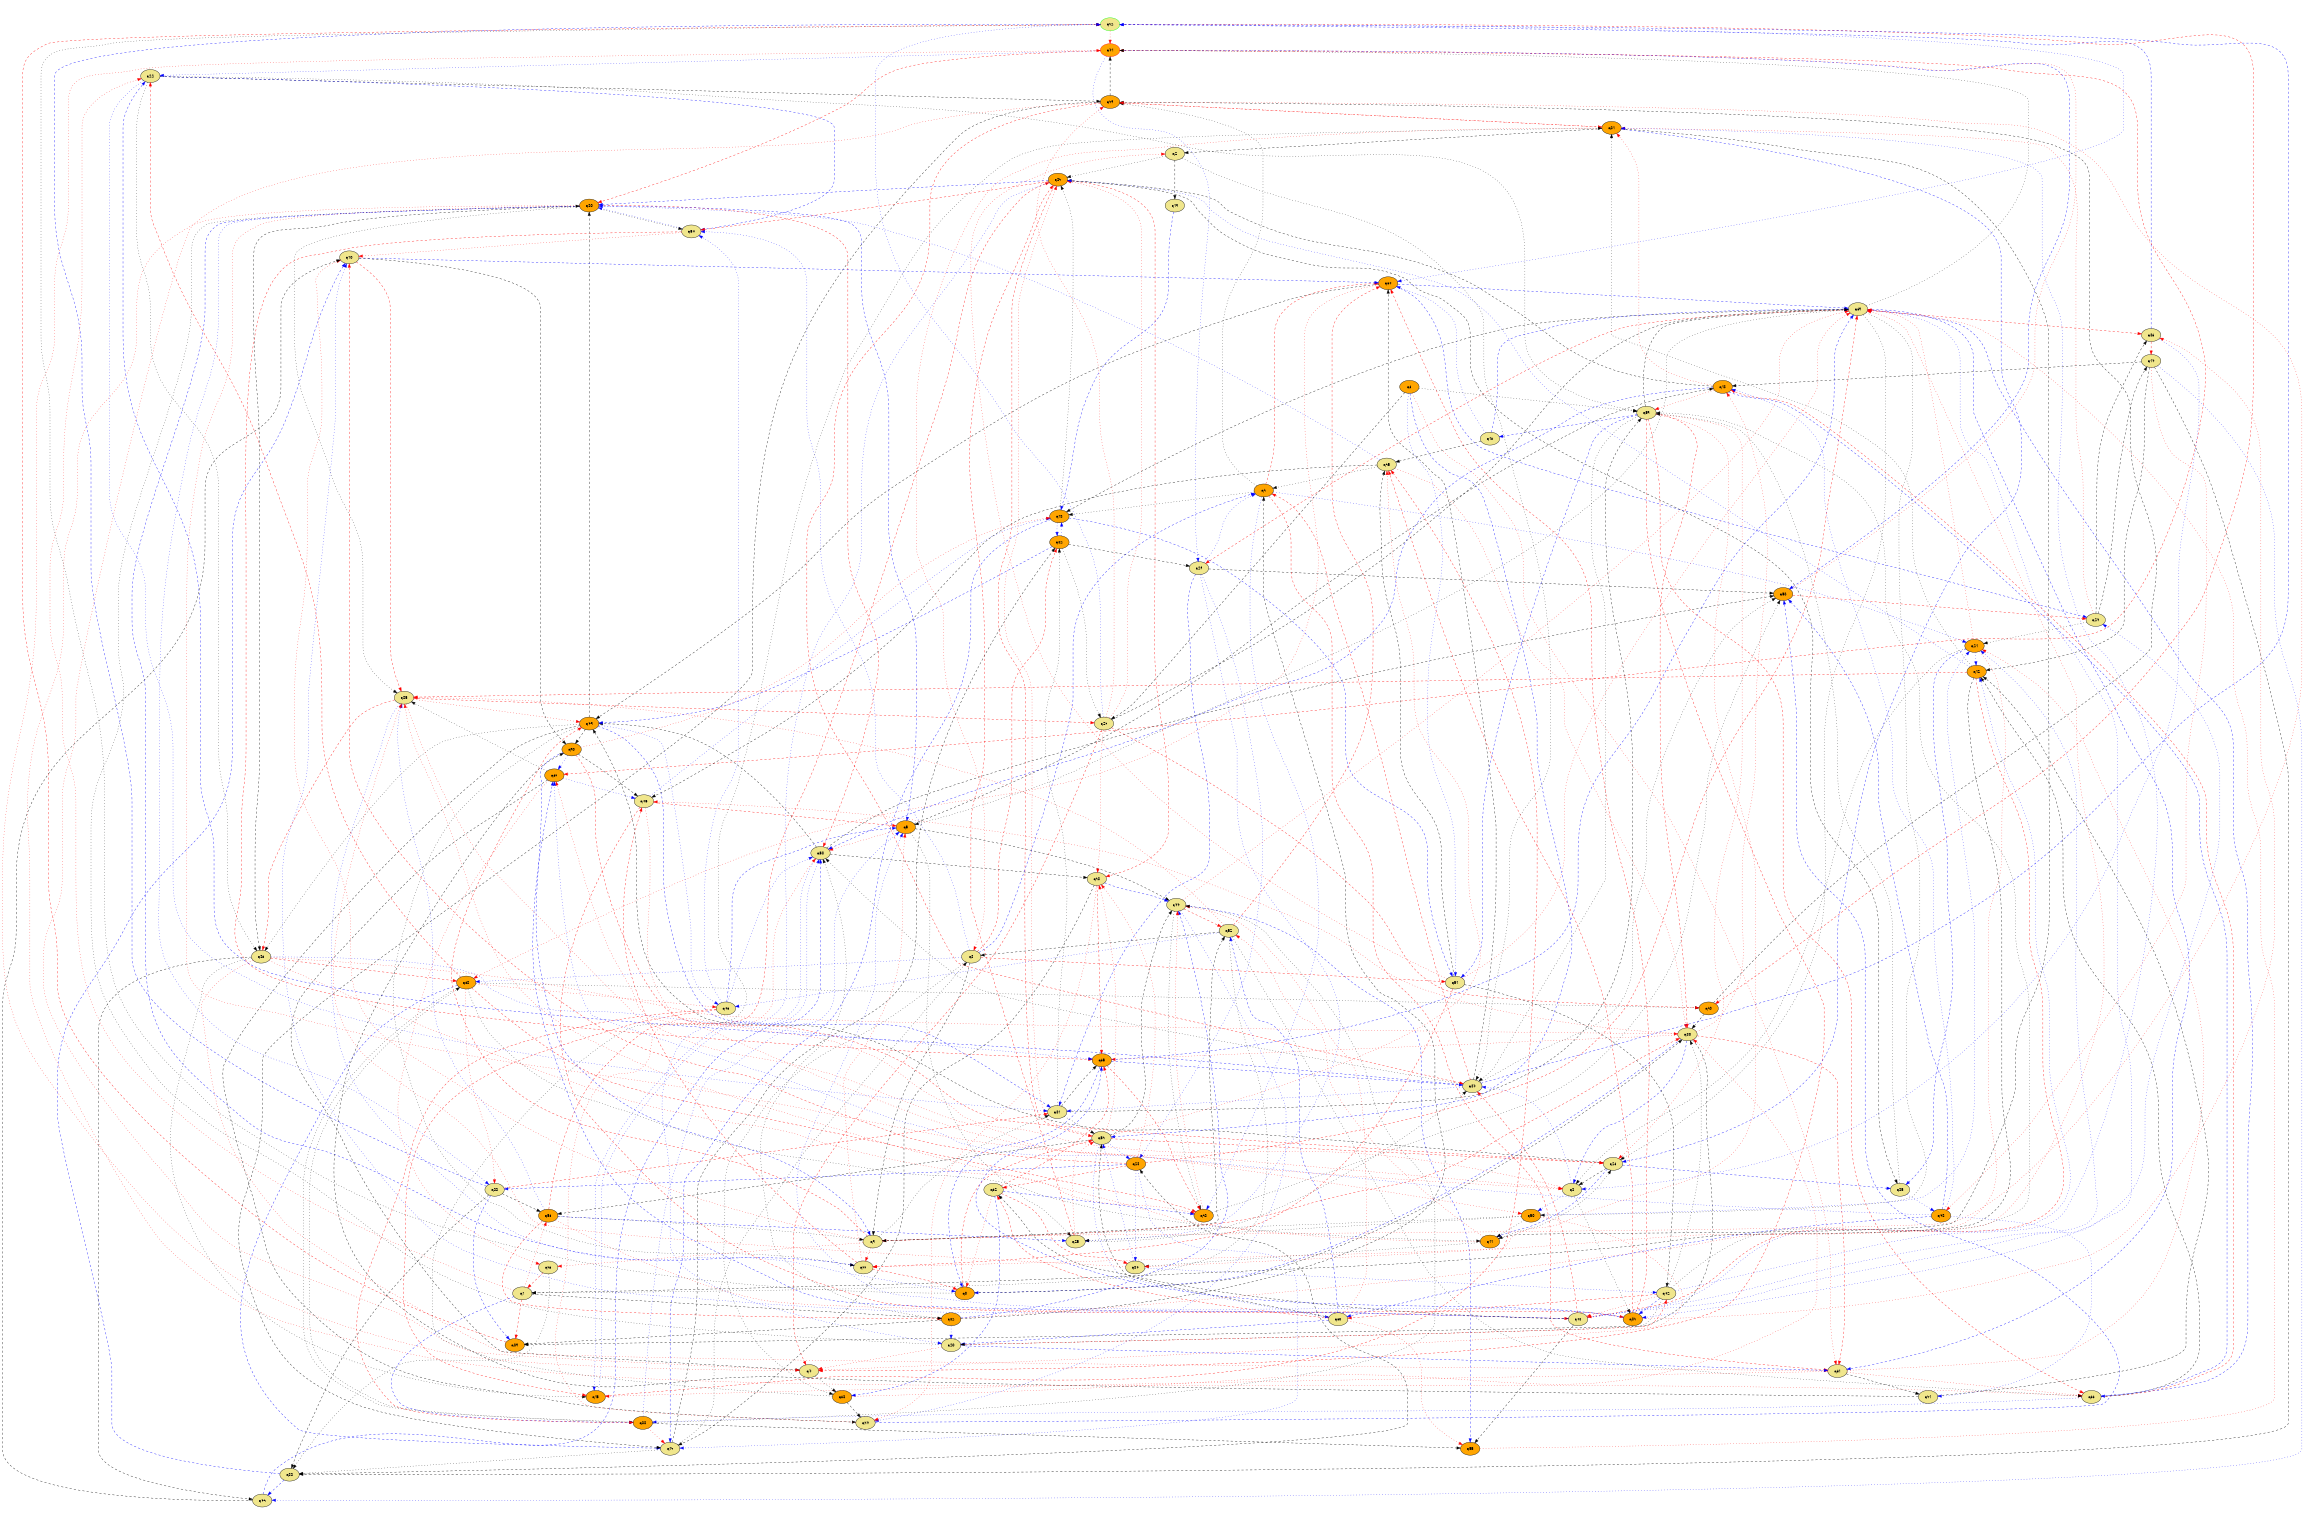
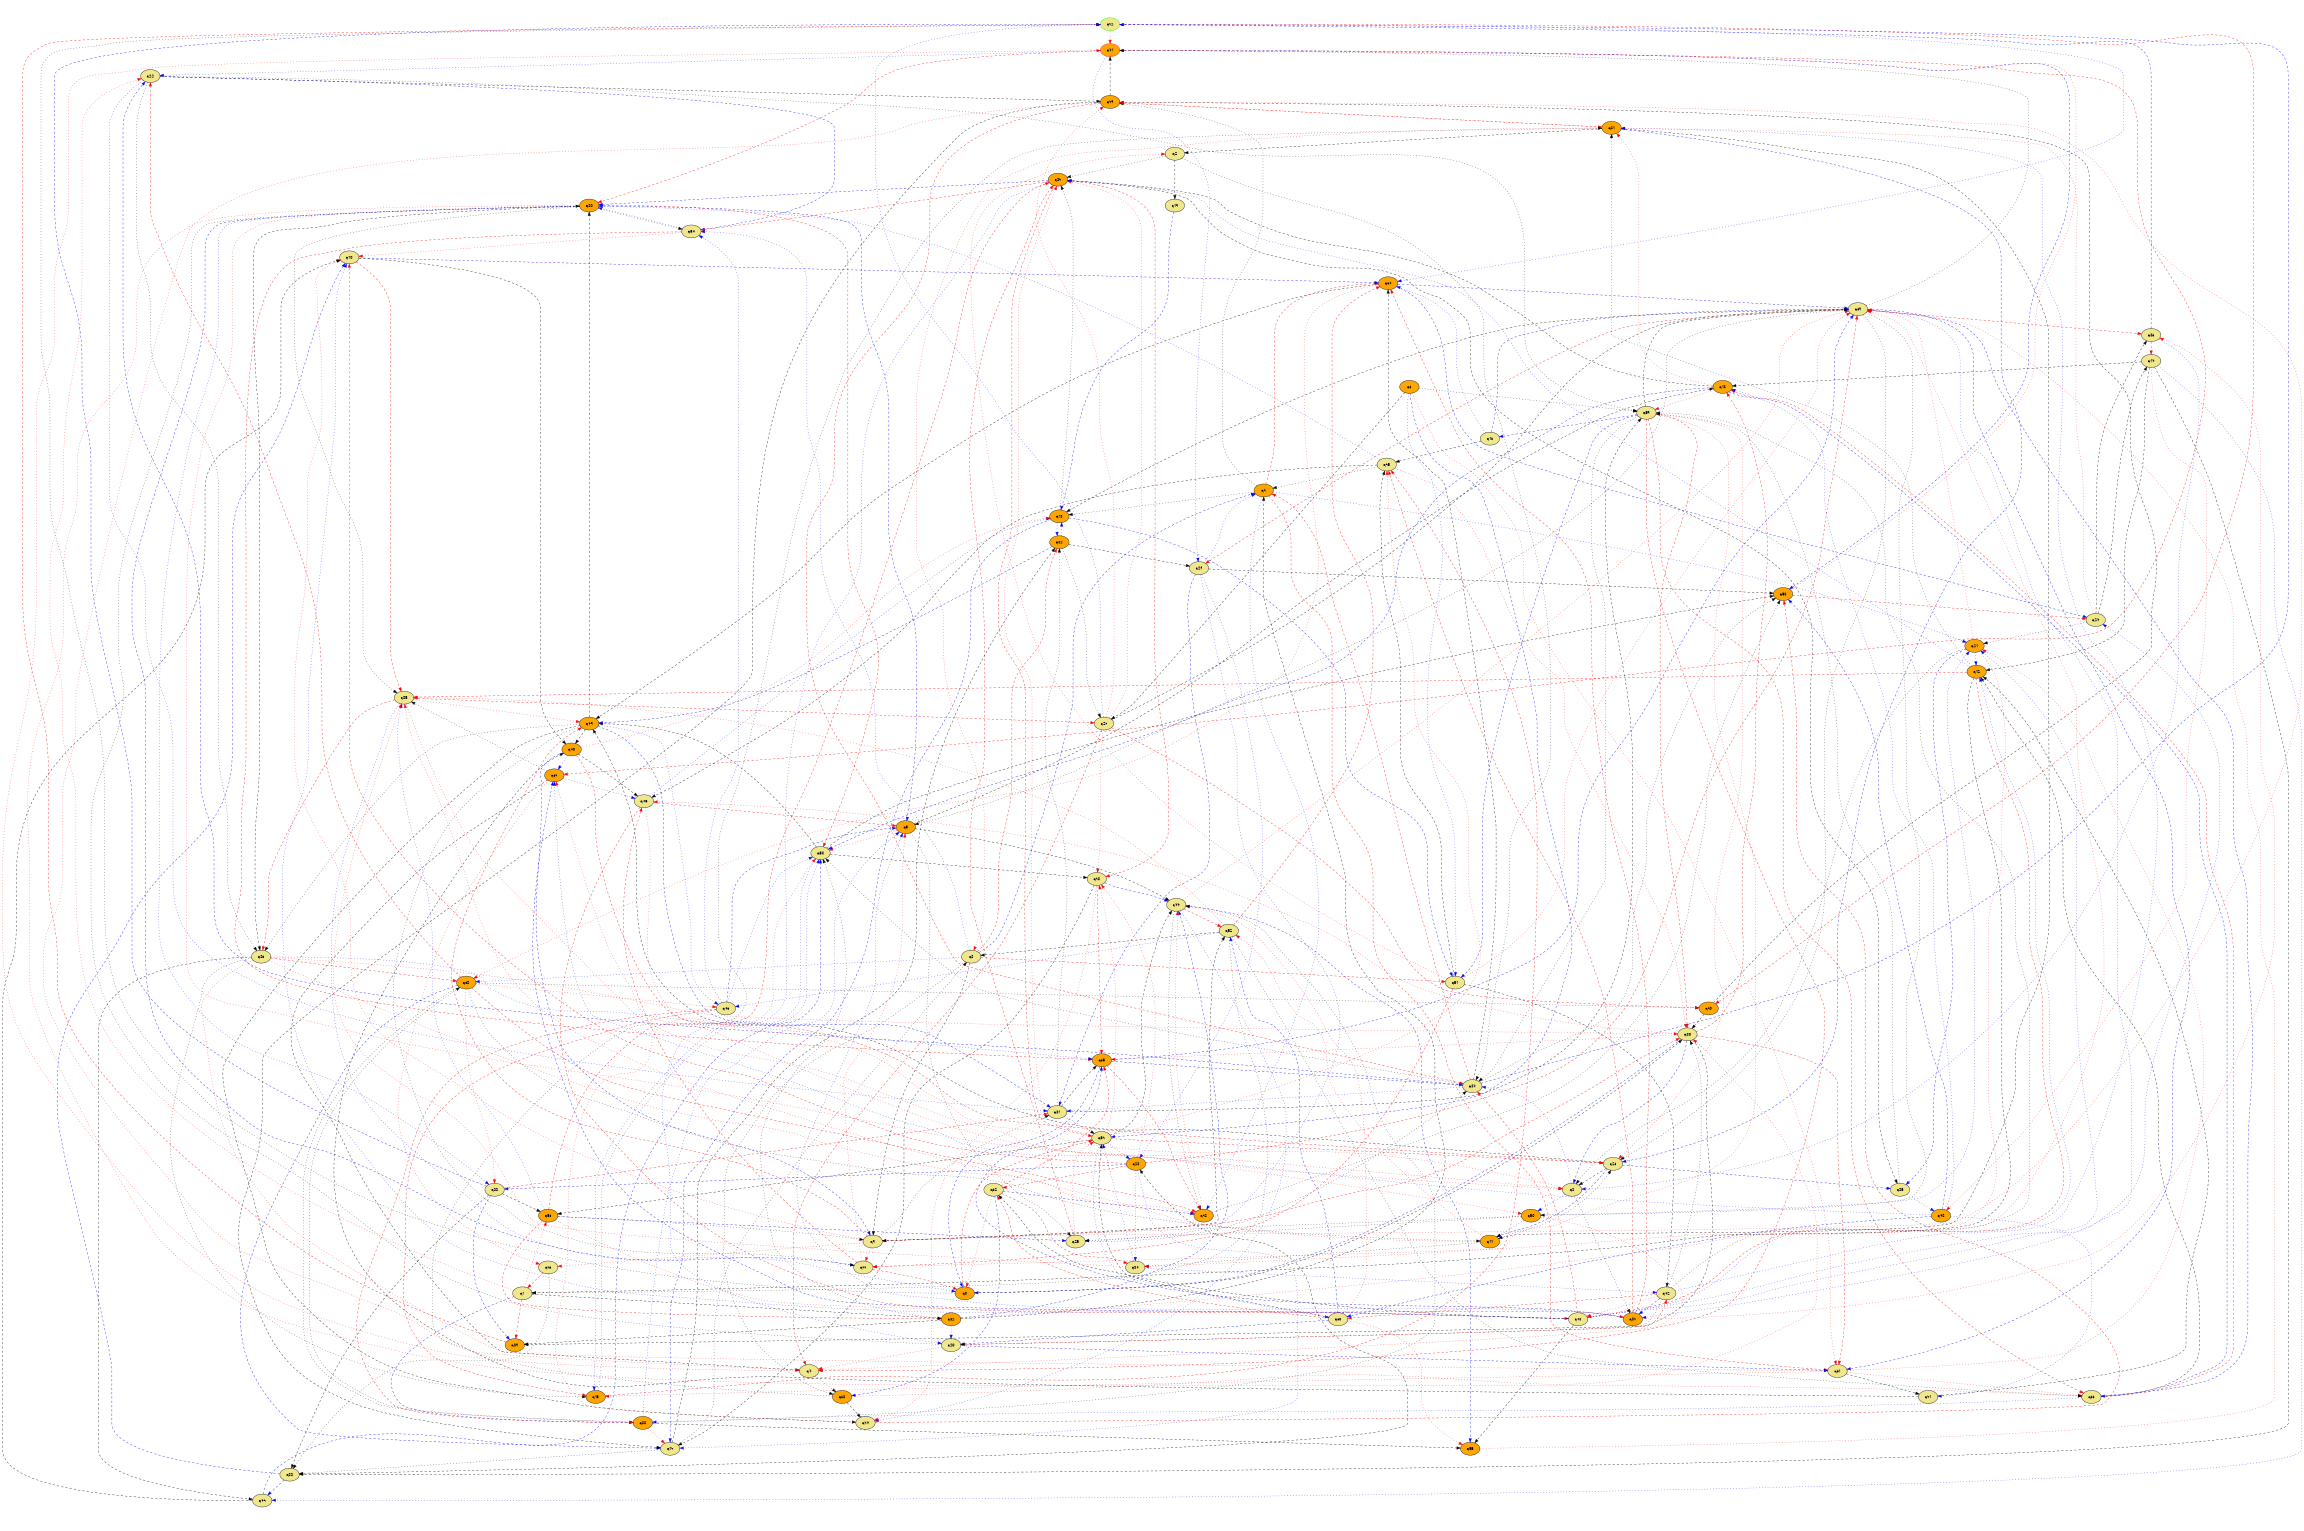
(1756, 720) -> (1756, 720)
(572, 749) -> (572, 749)
(1970, 1410) -> (1970, 1410)
